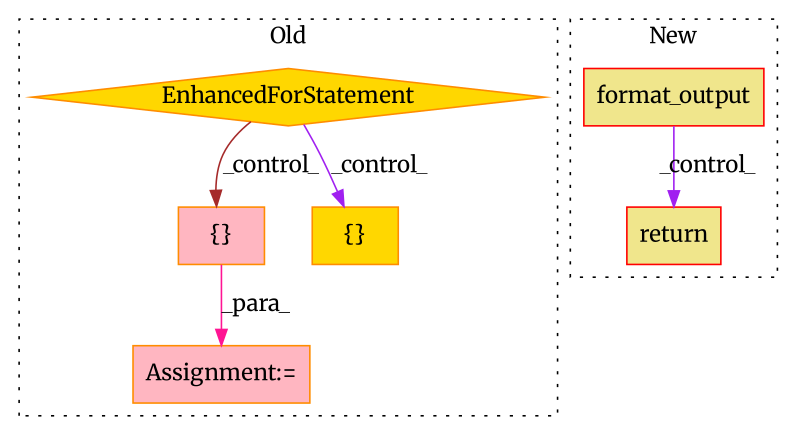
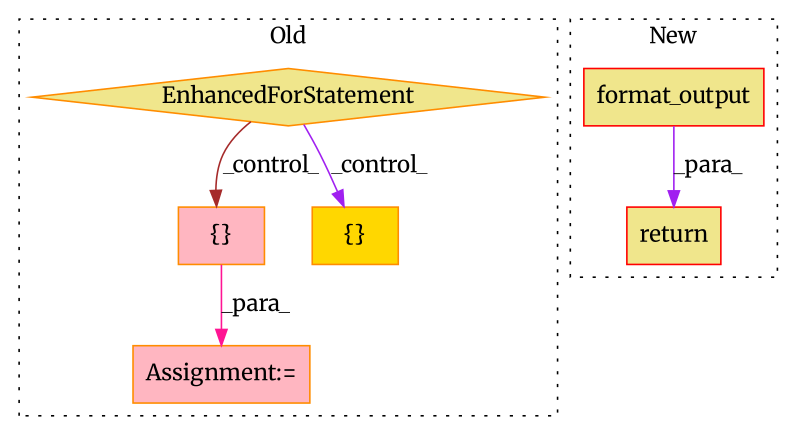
(288, 97) -> (288, 97)
(708, 166) -> (708, 166)
